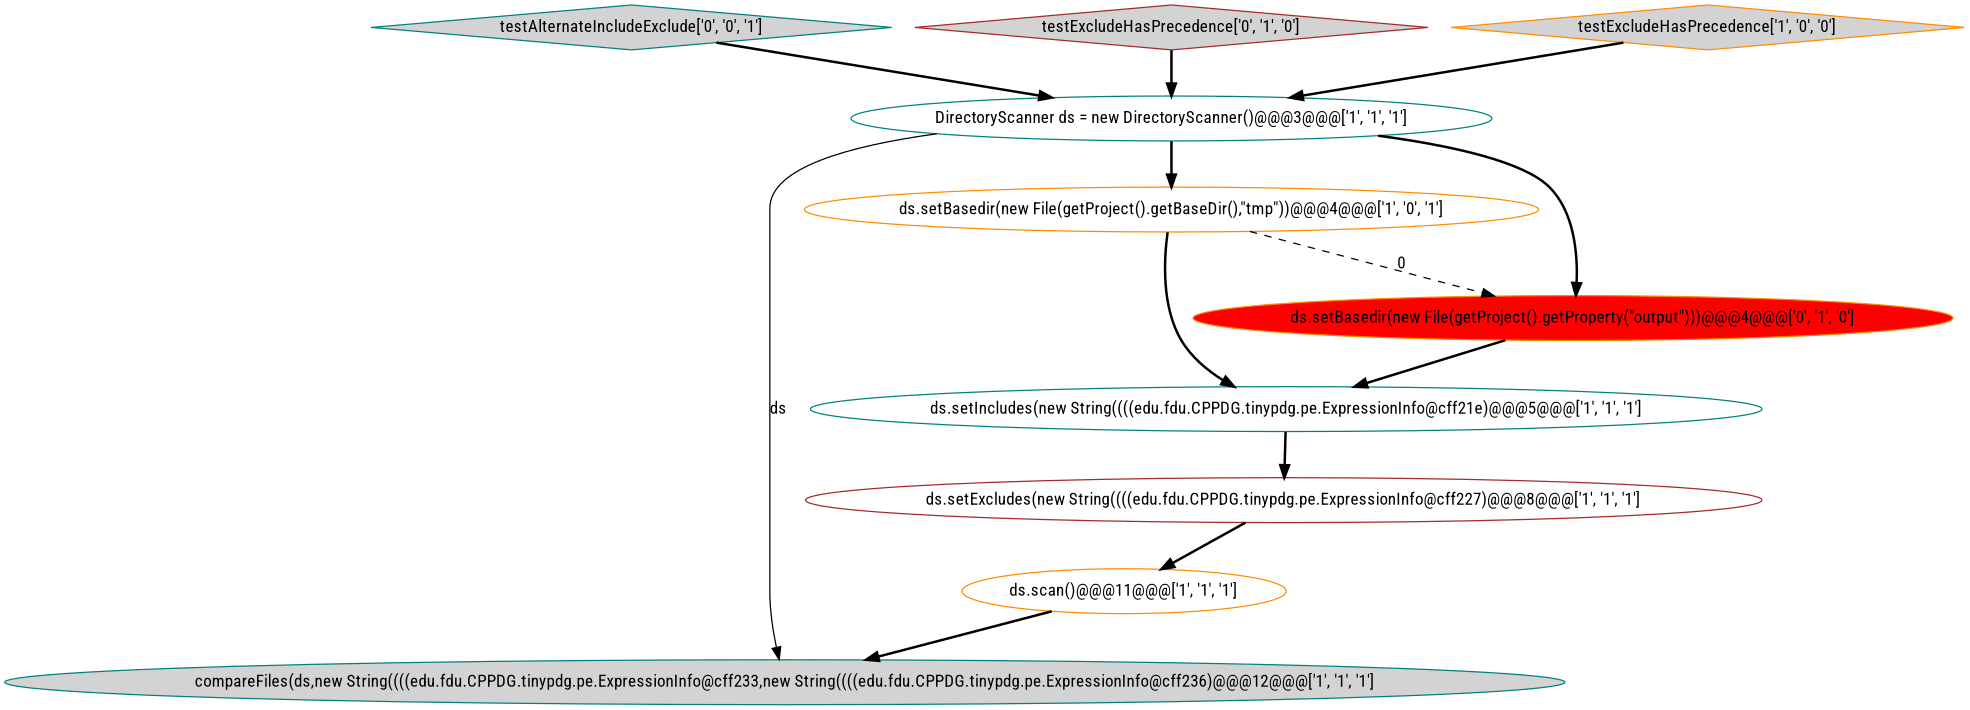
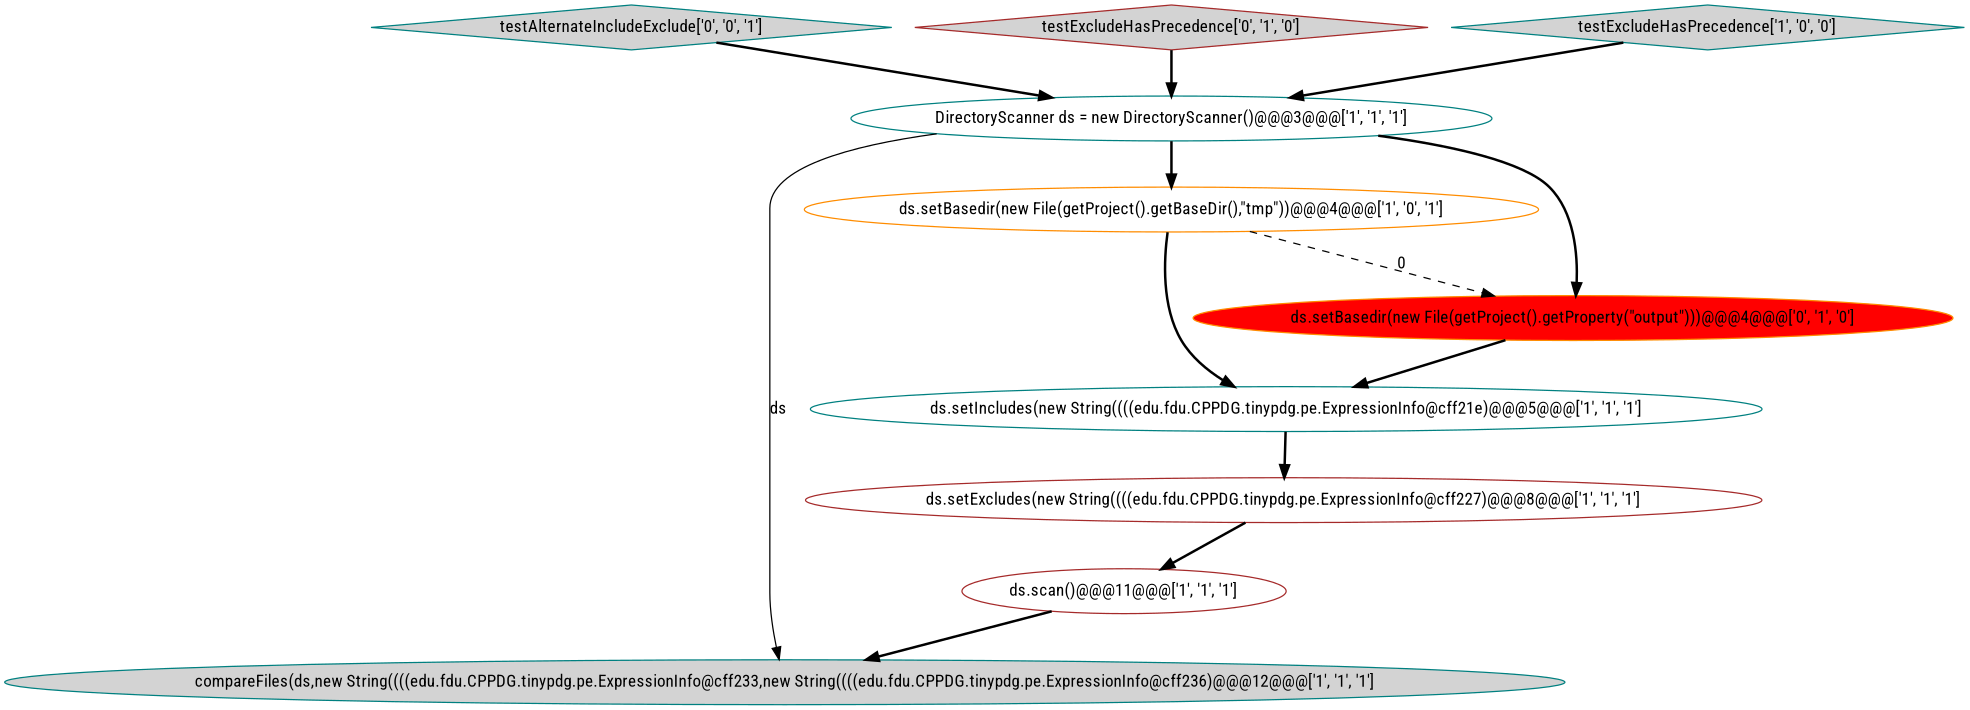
(1708, 27) -> (1708, 27)
(1124, 591) -> (1124, 591)
